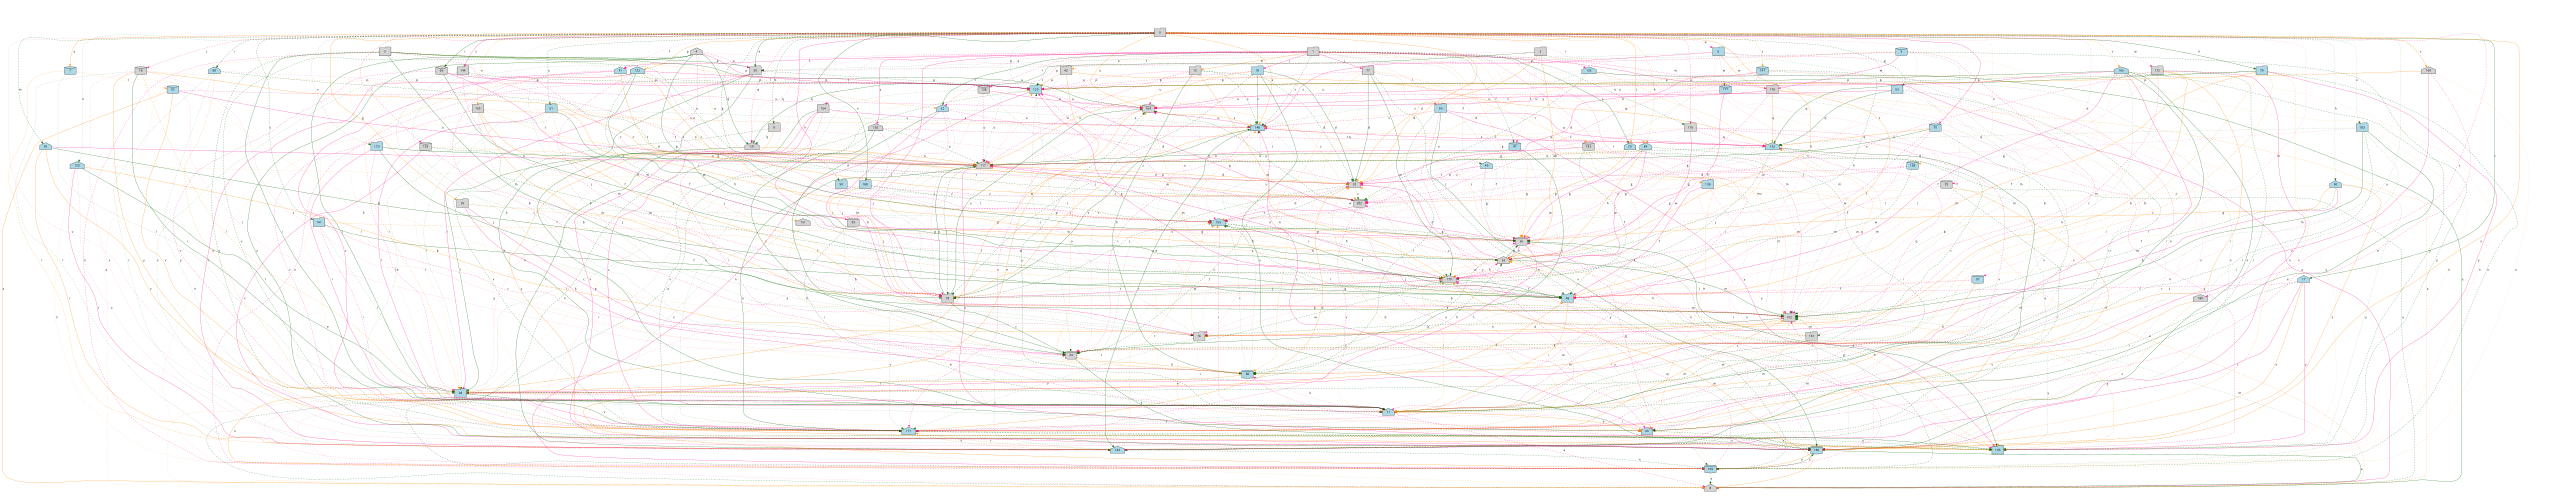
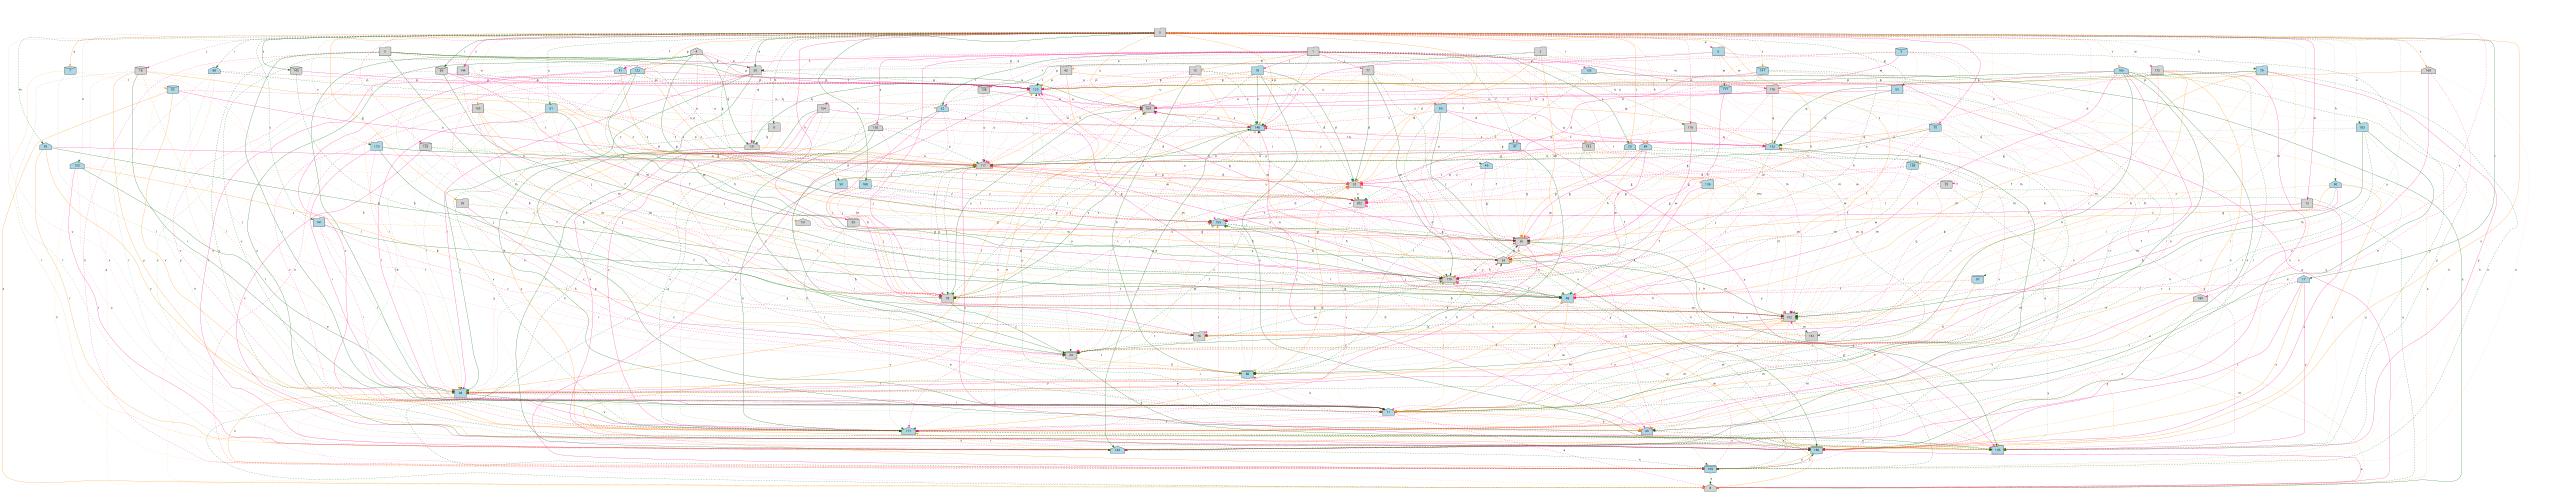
(1711, 35) -> (1711, 35)
(2149, 40) -> (2149, 40)
none -> (296, 71)
none -> (1313, 77)
(624, 84) -> (624, 84)
(1849, 199) -> (1849, 199)
none -> (2307, 204)
(937, 219) -> (937, 219)
(1141, 222) -> (1708, 231)
(1069, 301) -> (1069, 301)
(1941, 304) -> (1941, 304)
(1808, 326) -> (1801, 326)
(833, 348) -> (833, 348)
(1986, 362) -> (1986, 362)
(2331, 457) -> (2331, 457)
